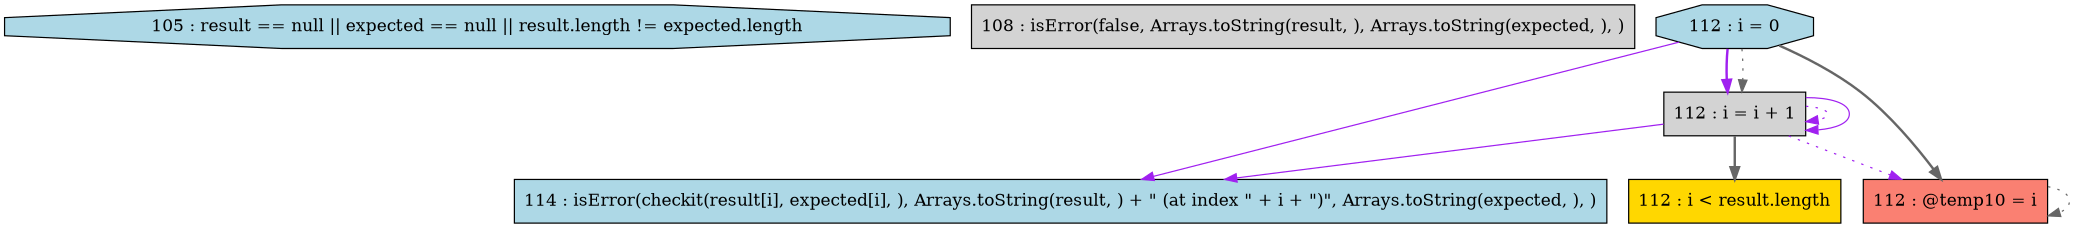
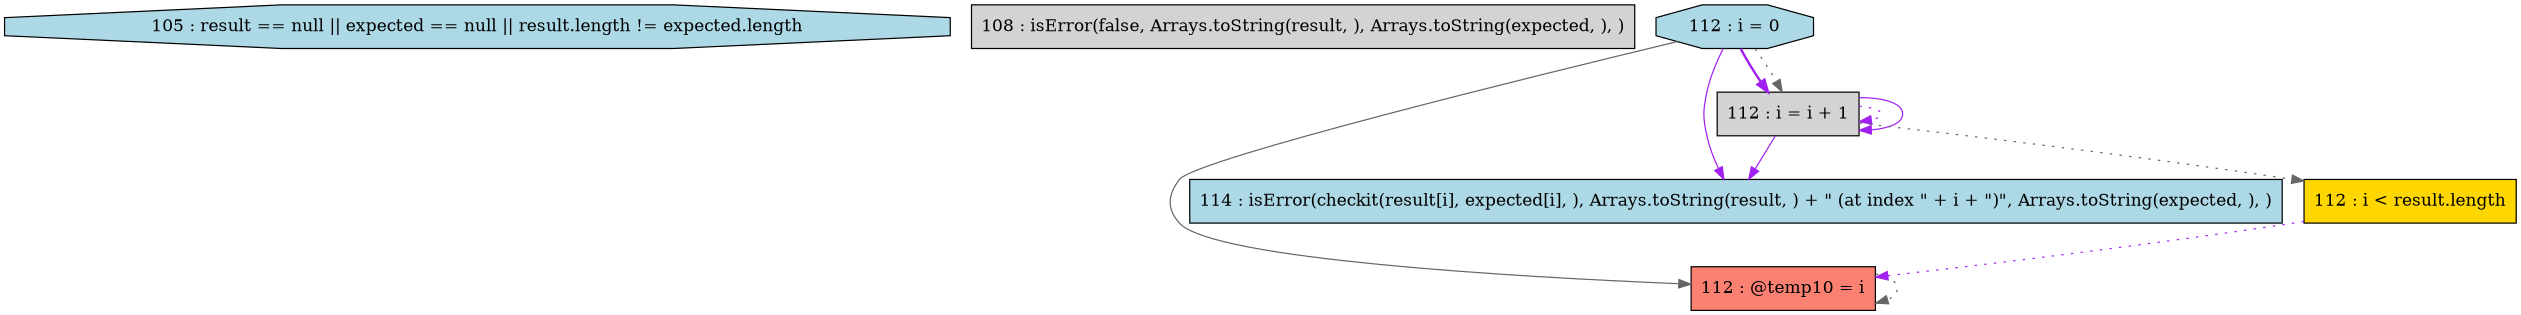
(1866, 96) -> (1171, 196)
(1735, 152) -> (2076, 149)
(1839, 155) -> (2096, 250)
